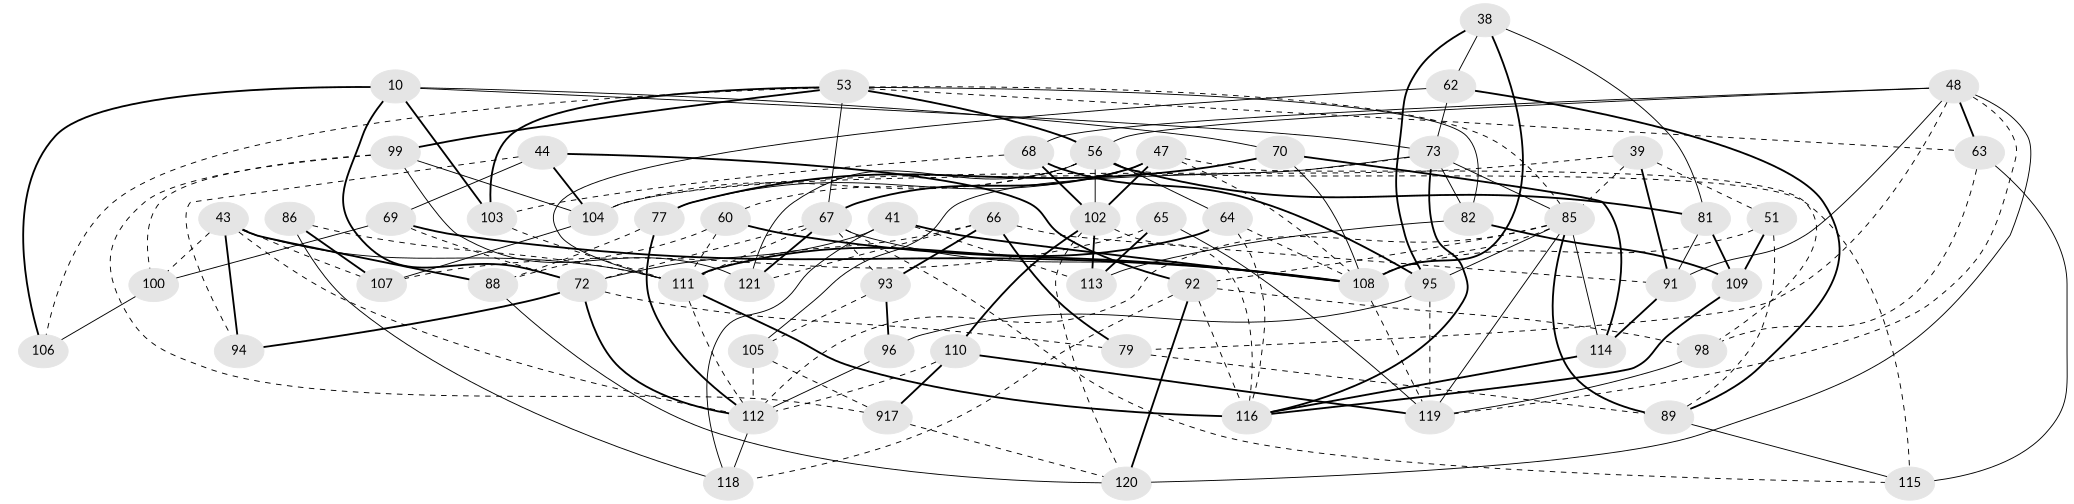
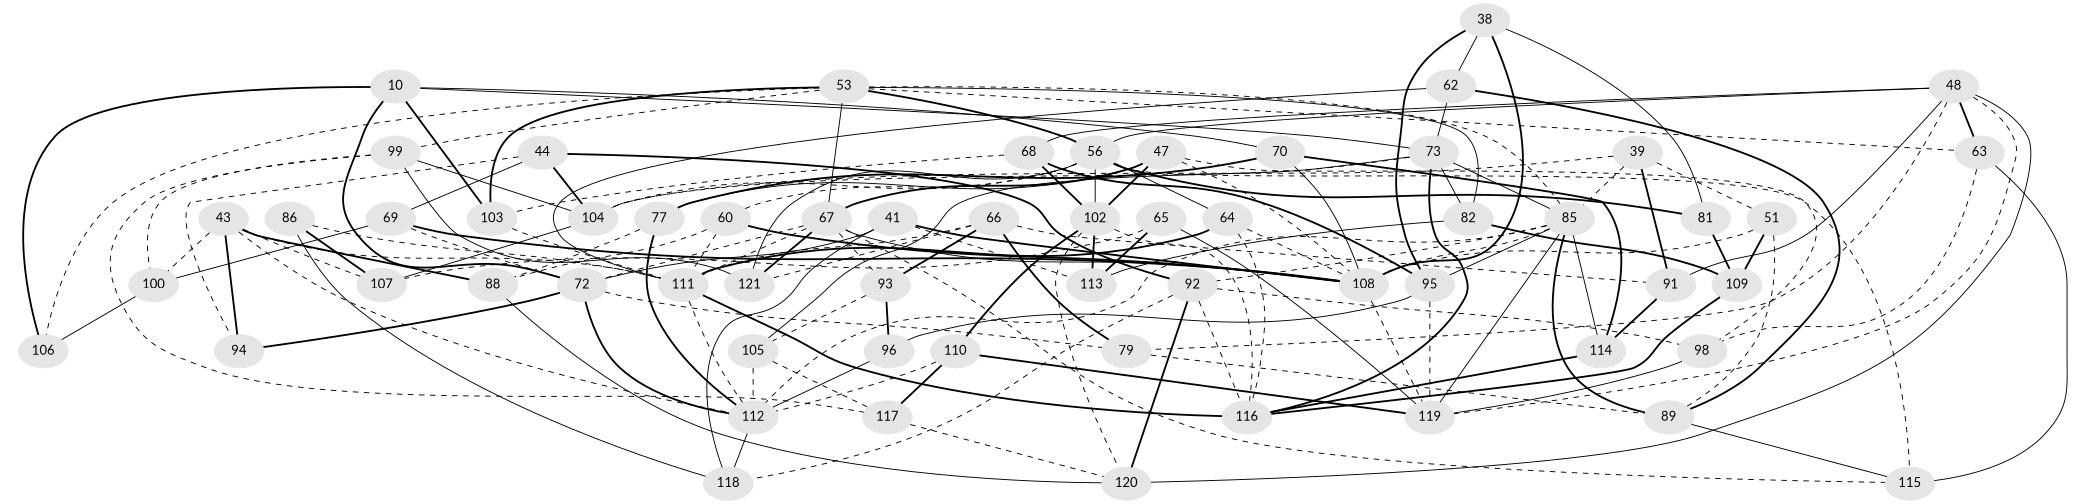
(619, 116) -> (619, 116)
(1688, 253) -> none
(440, 258) -> (440, 258)
(887, 417) -> (887, 417)
